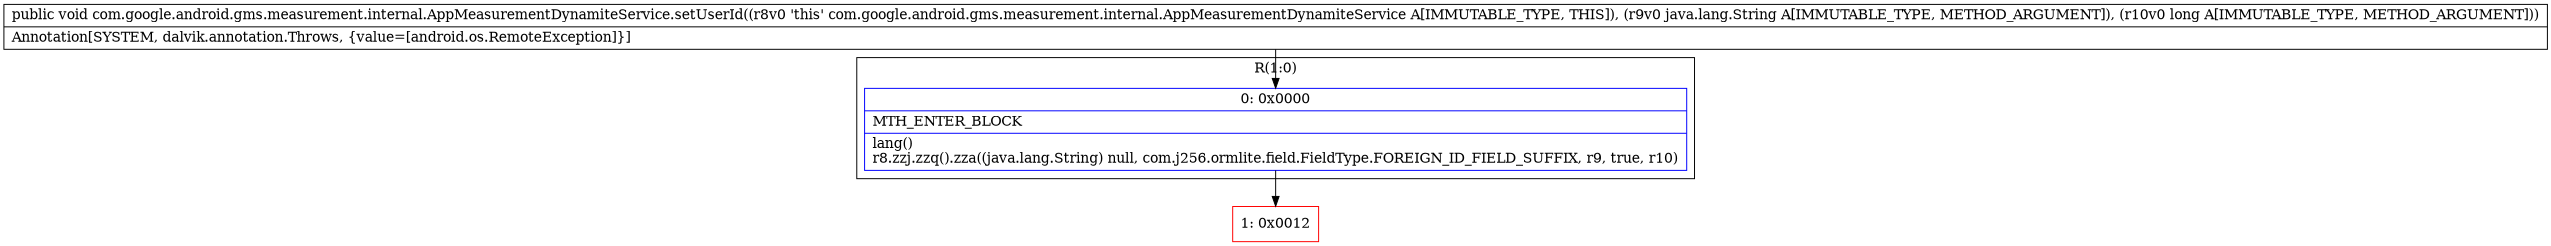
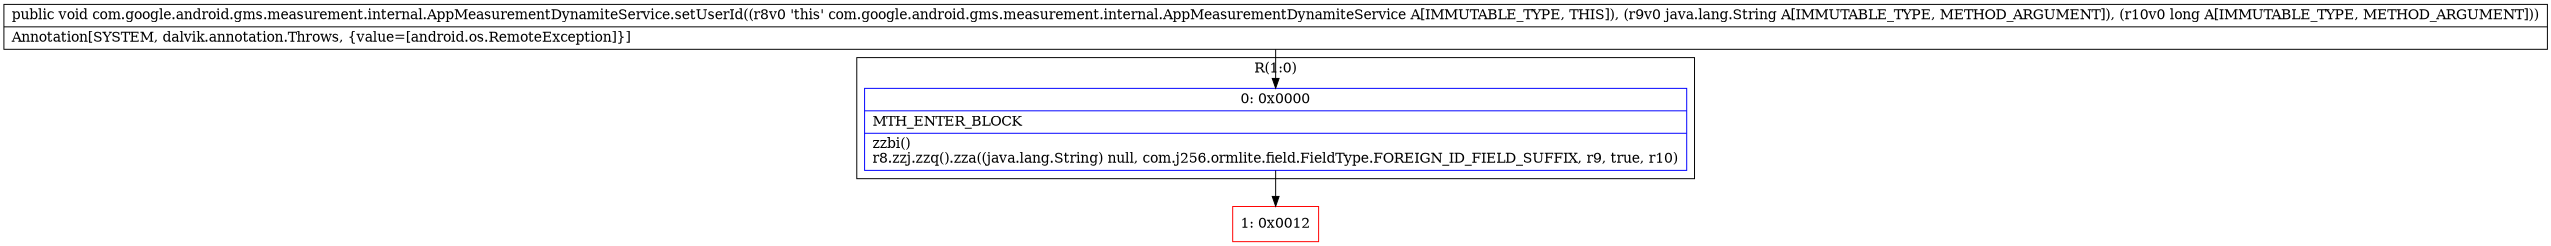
(893, 144) -> (892, 144)
